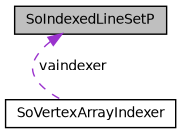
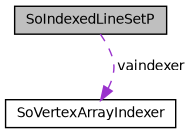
(34, 74) -> (113, 60)
